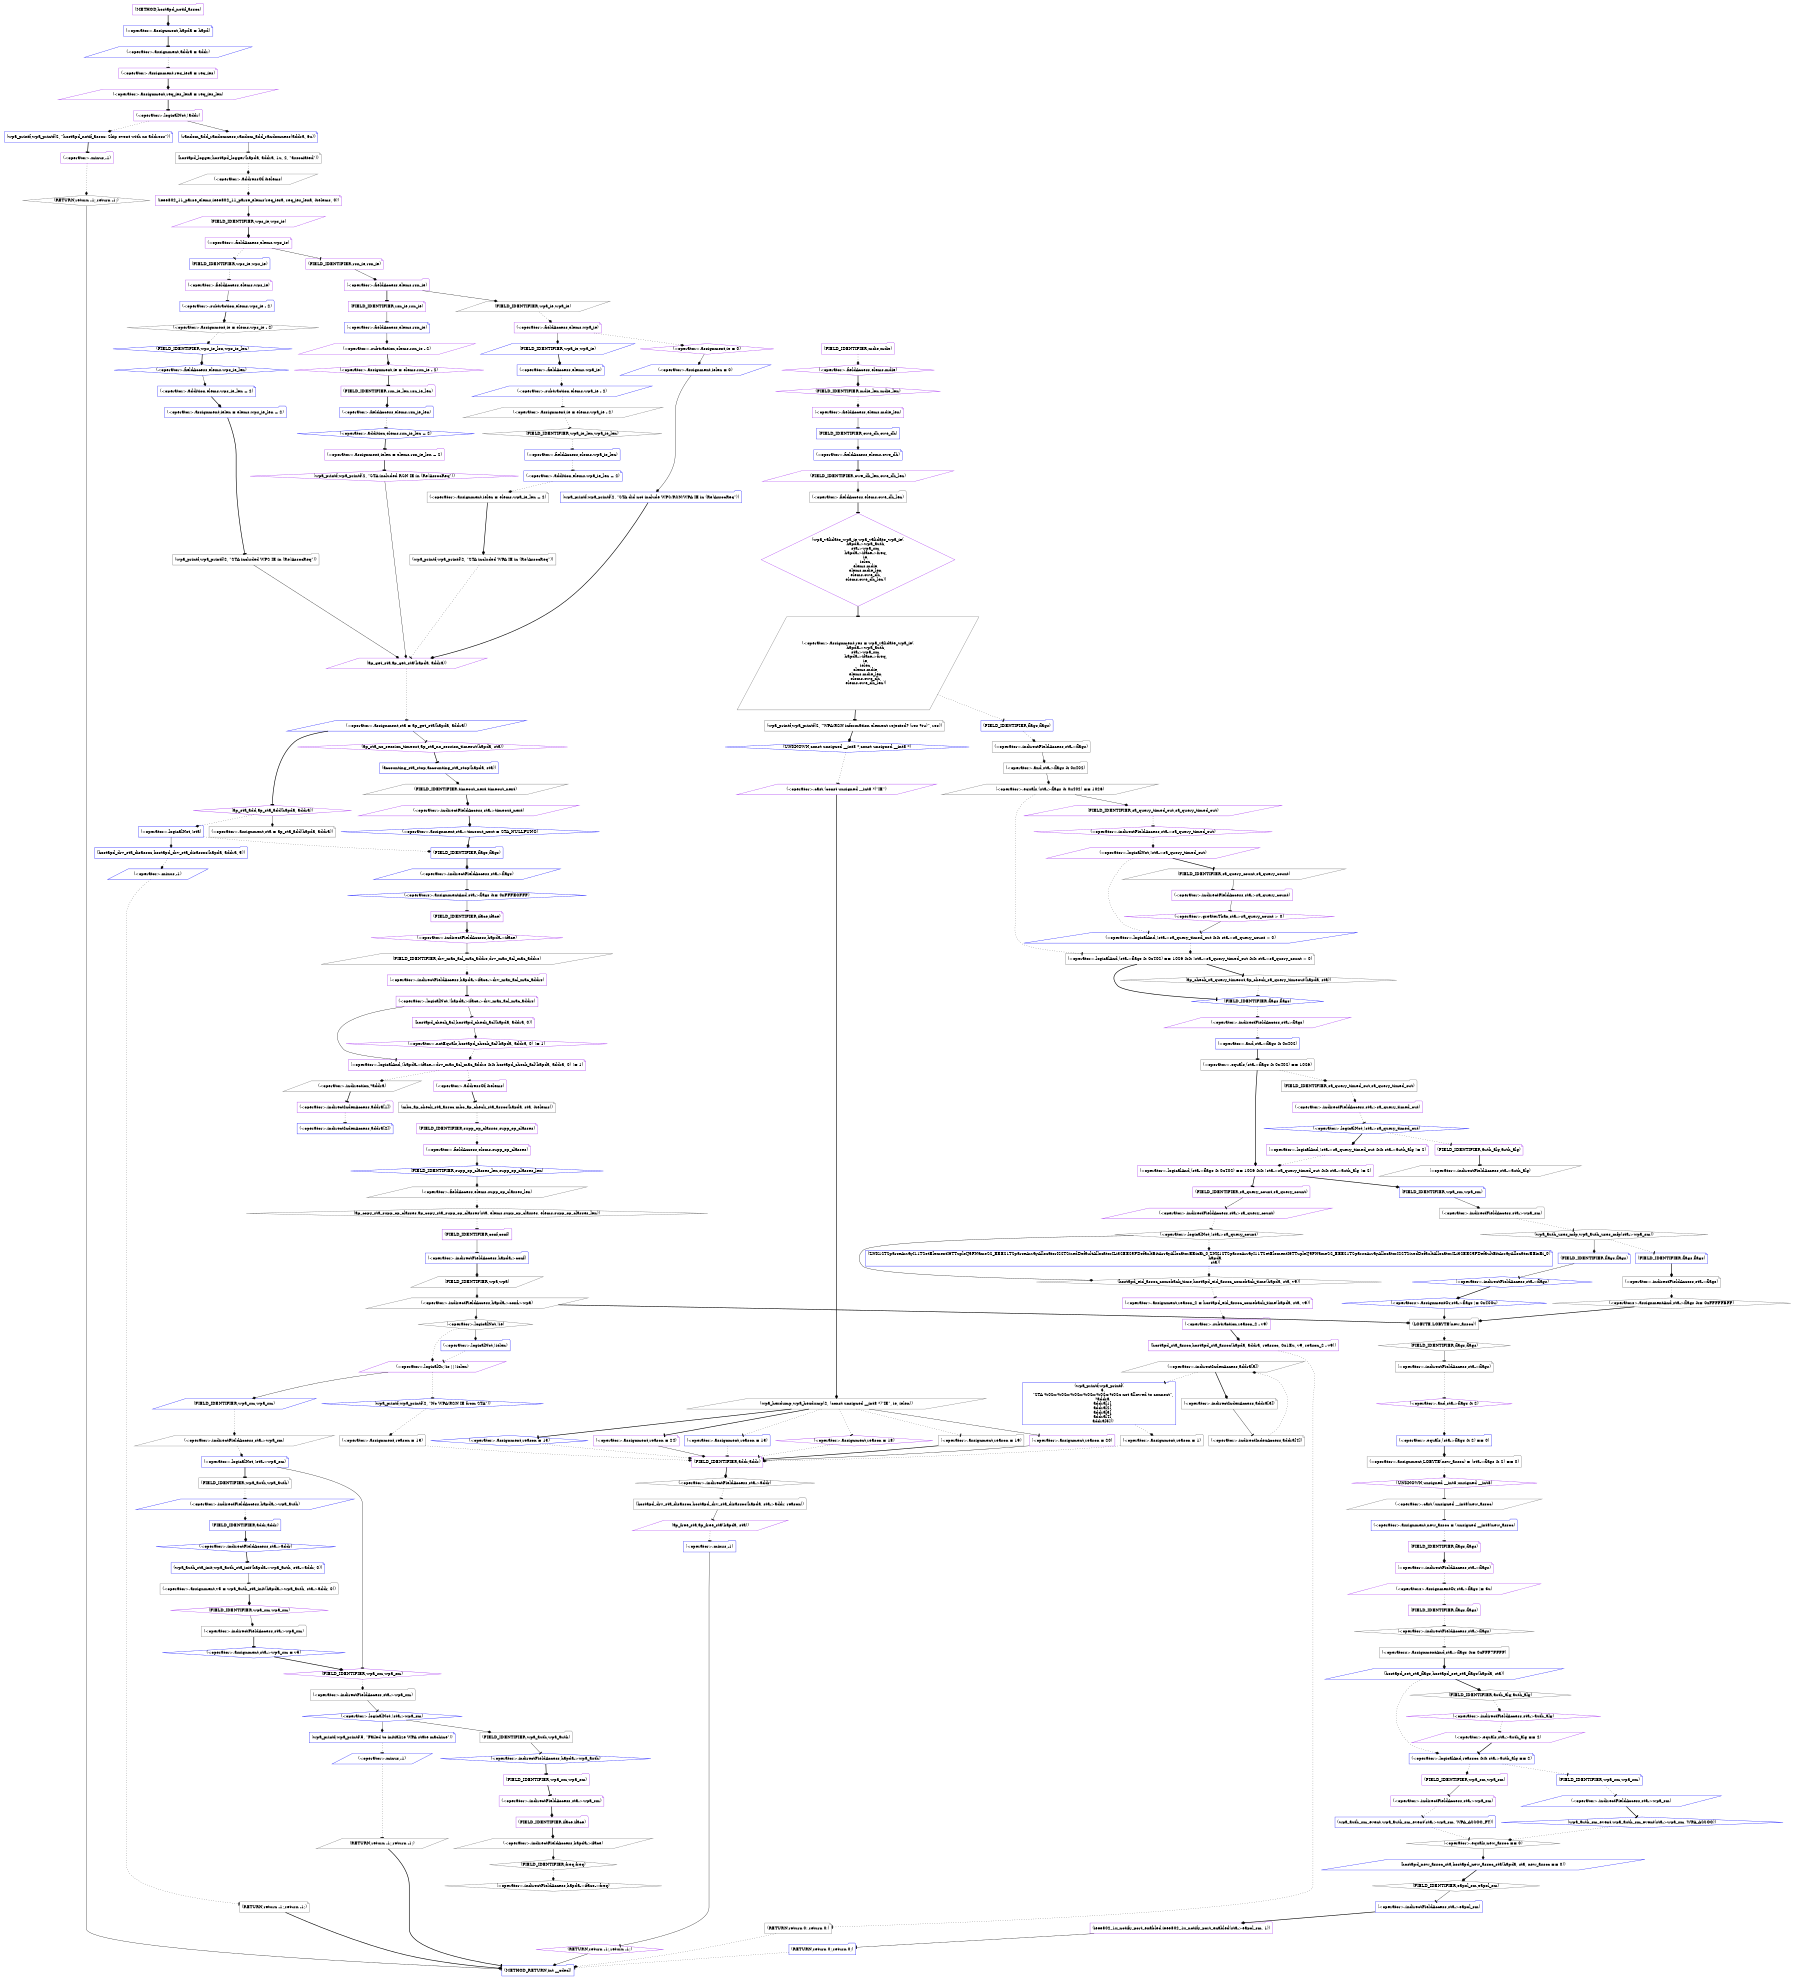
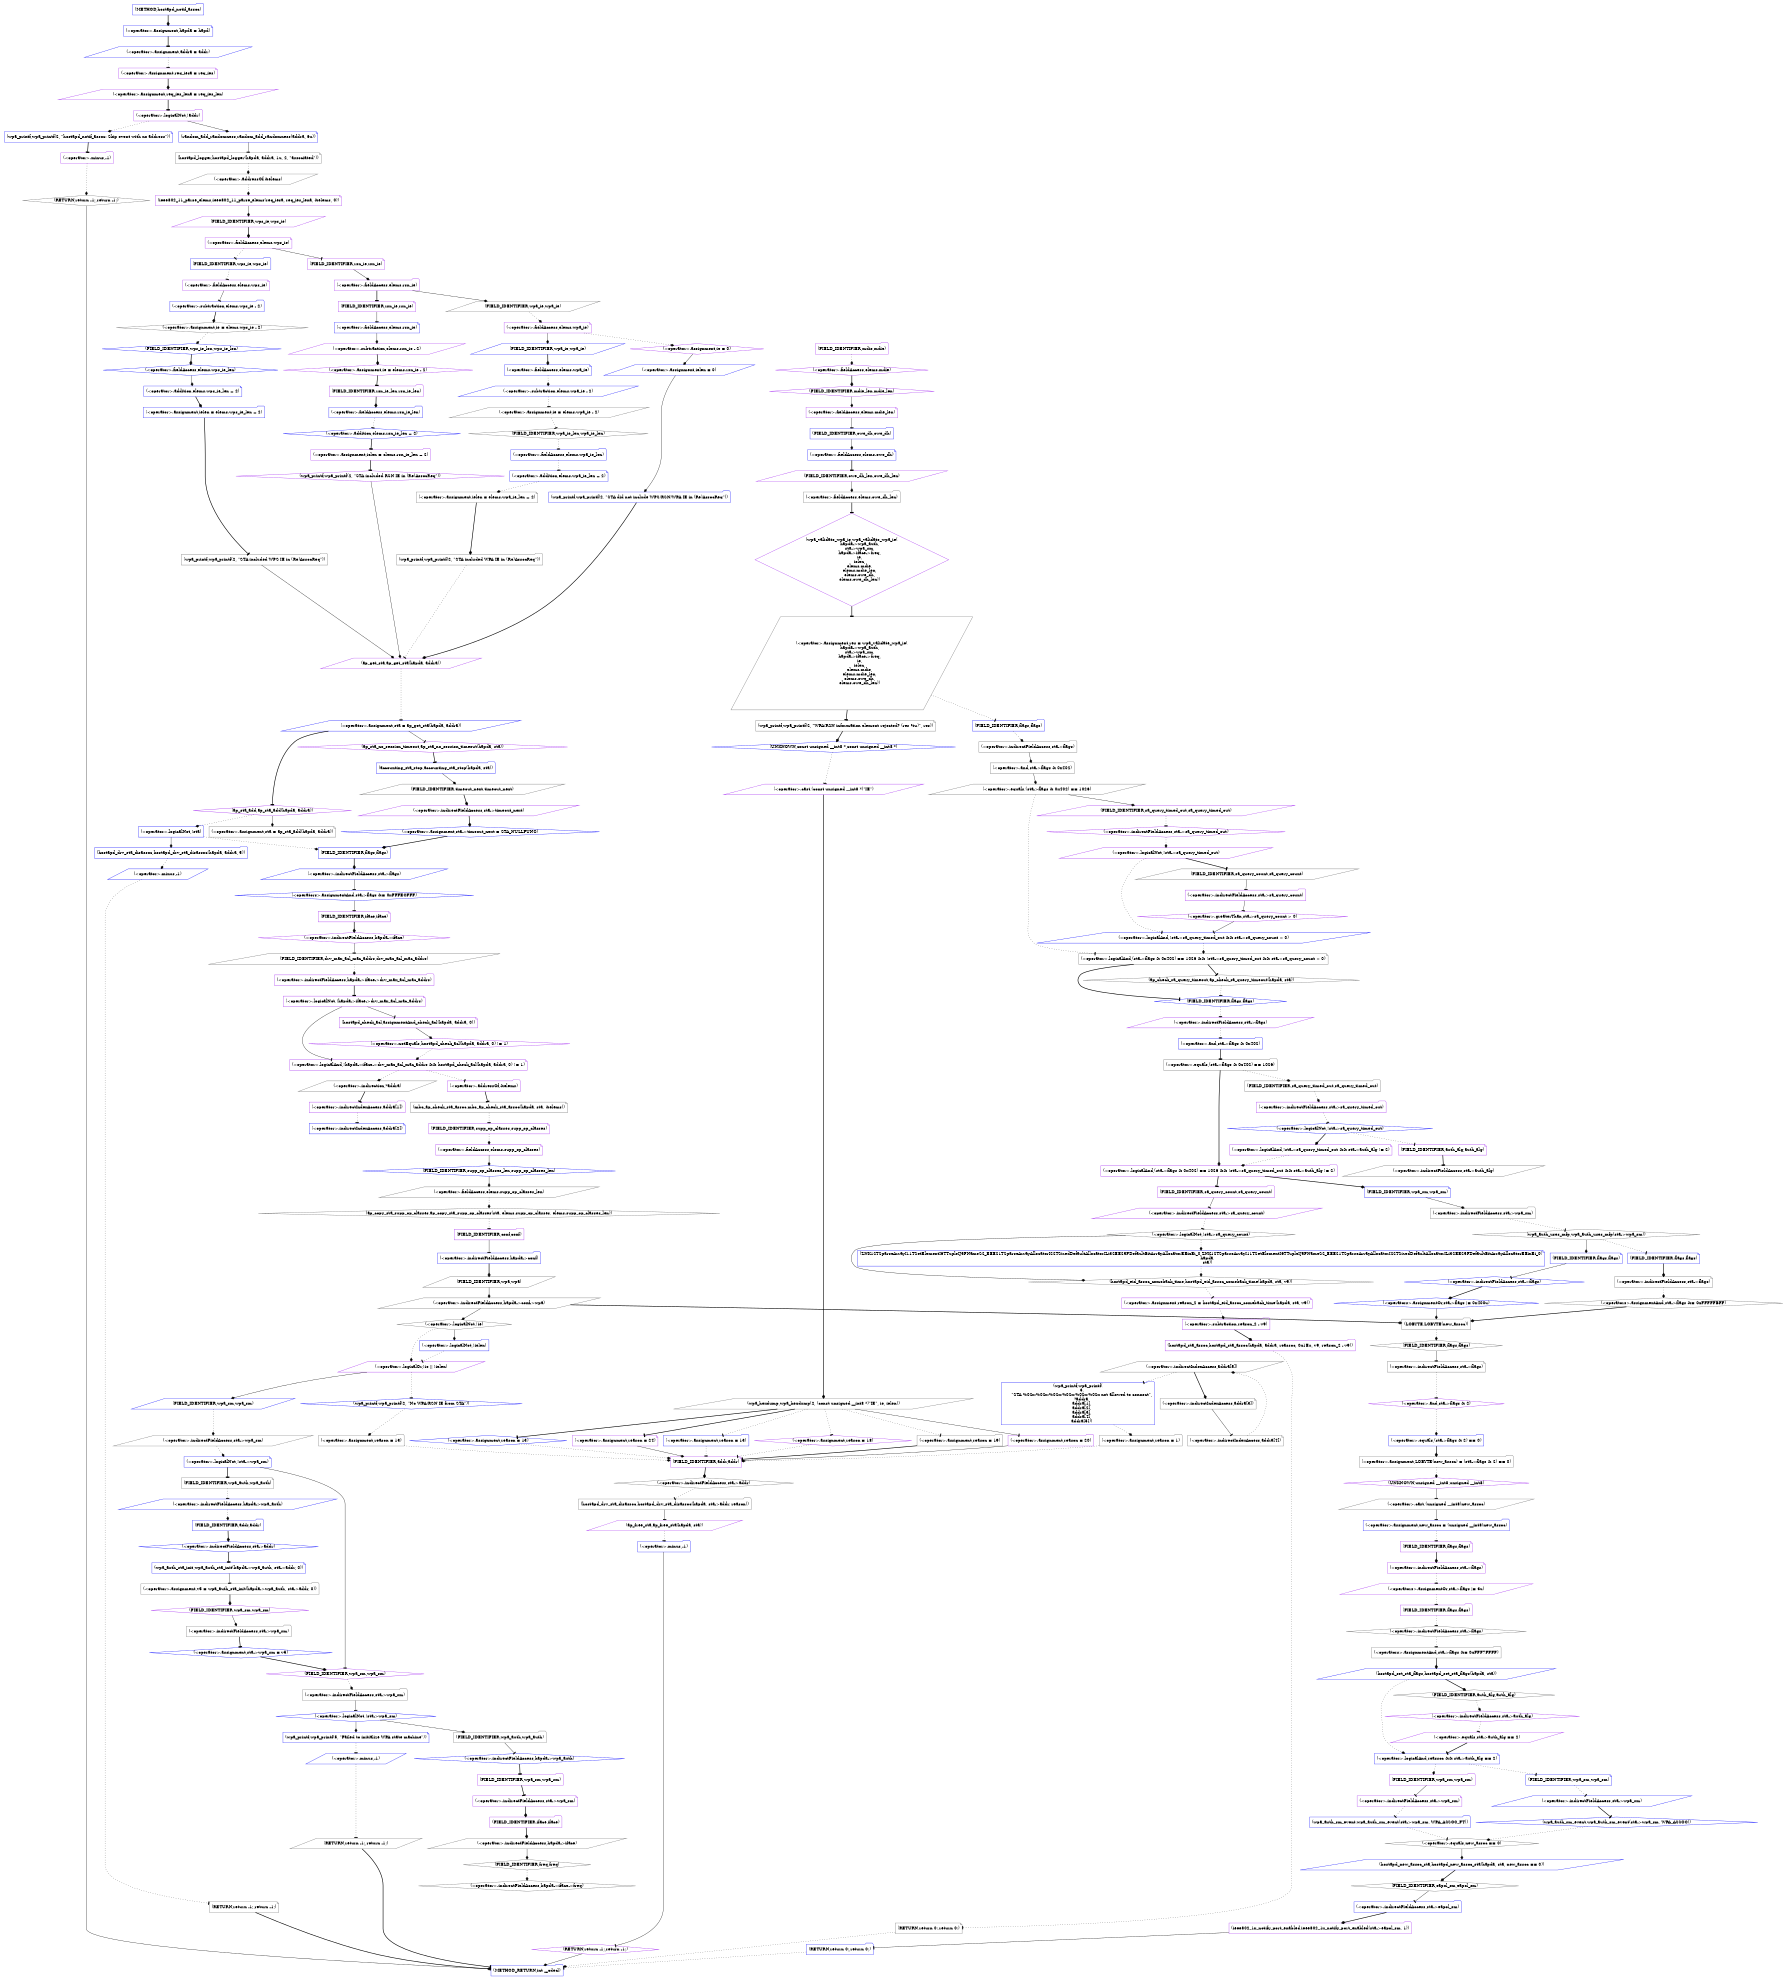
(168, 10) -> (168, 10)
(858, 400) -> (852, 400)
(473, 1023) -> (408, 1023)
